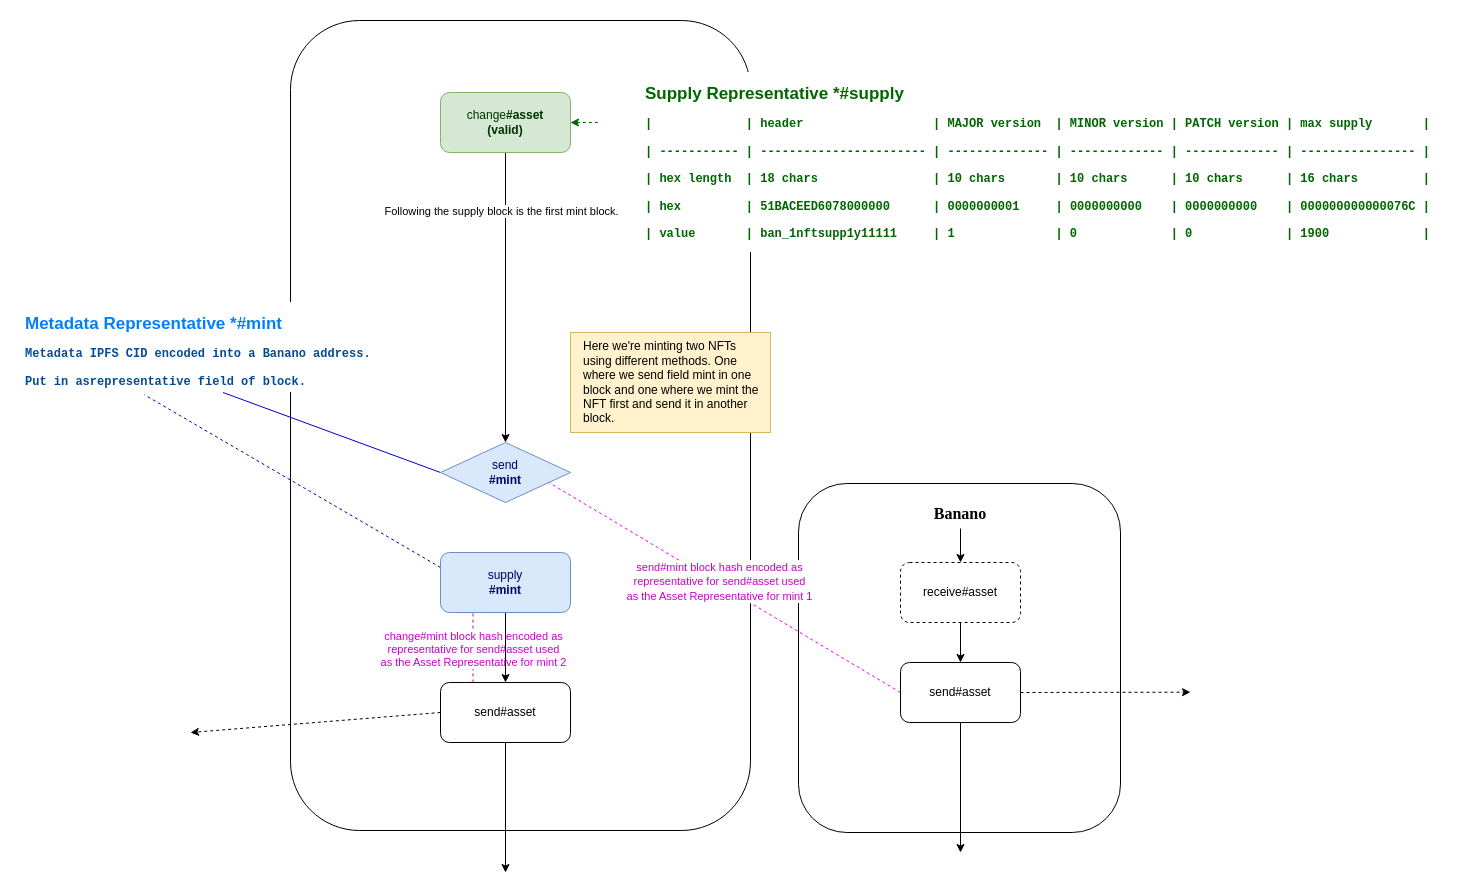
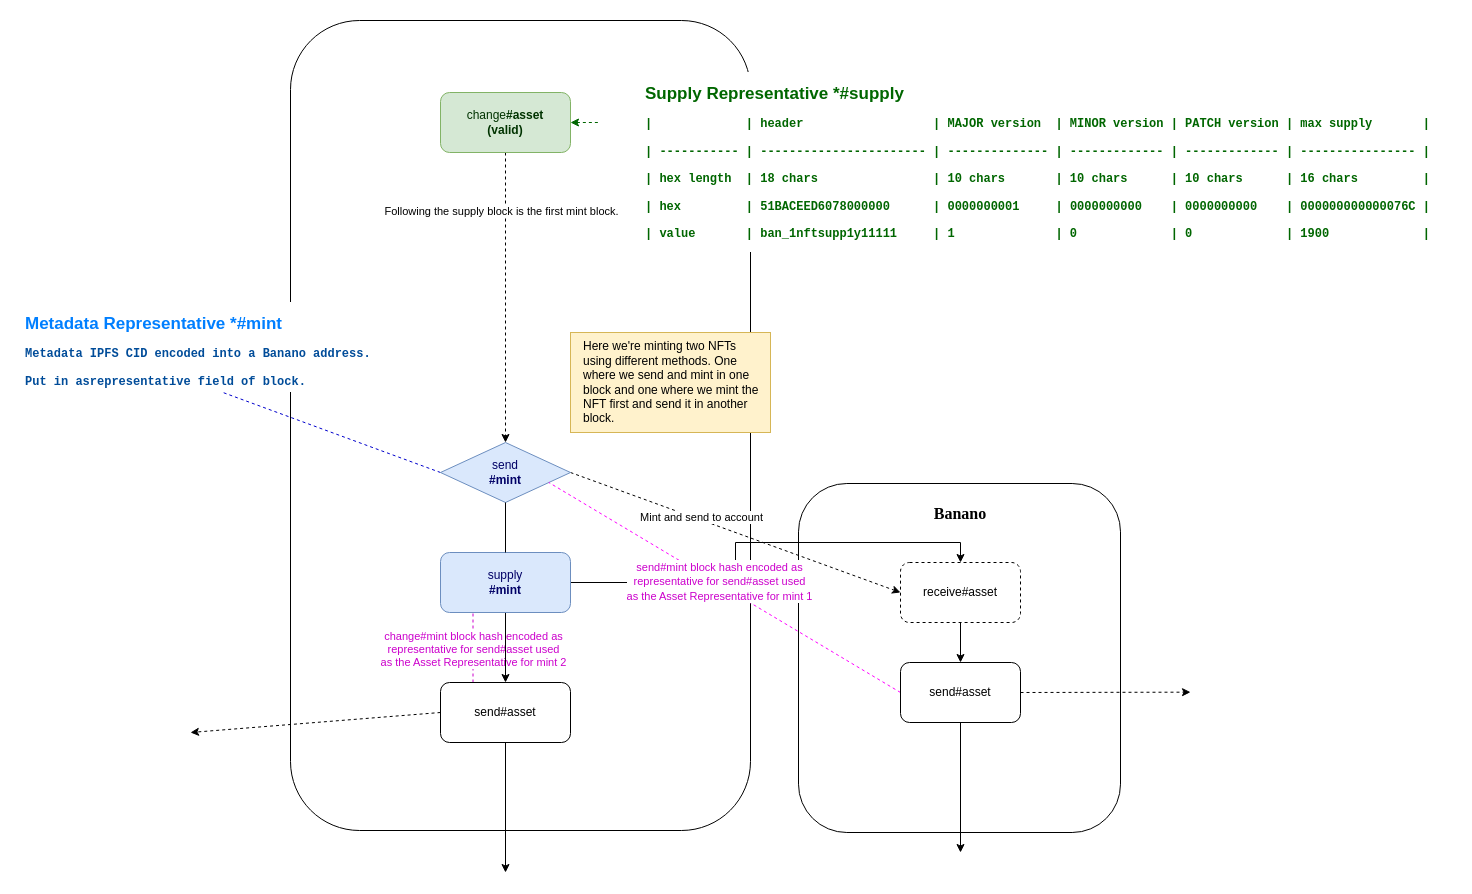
(506, 326) -> (506, 326)
(672, 383) -> (672, 383)
(331, 432) -> (331, 432)
(293, 482) -> none
none -> (664, 506)
none -> (506, 528)
(961, 537) -> (840, 543)
